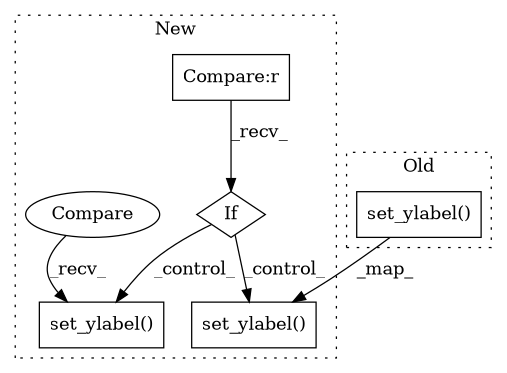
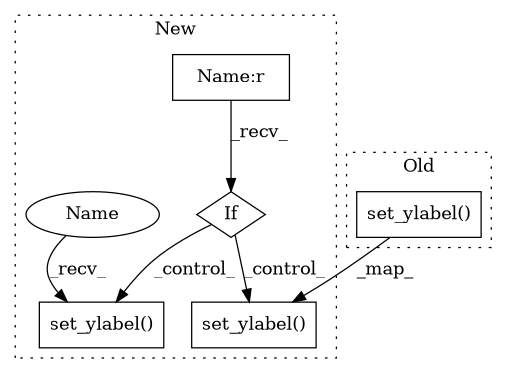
(231, 77) -> (231, 77)
(93, 215) -> (93, 215)
